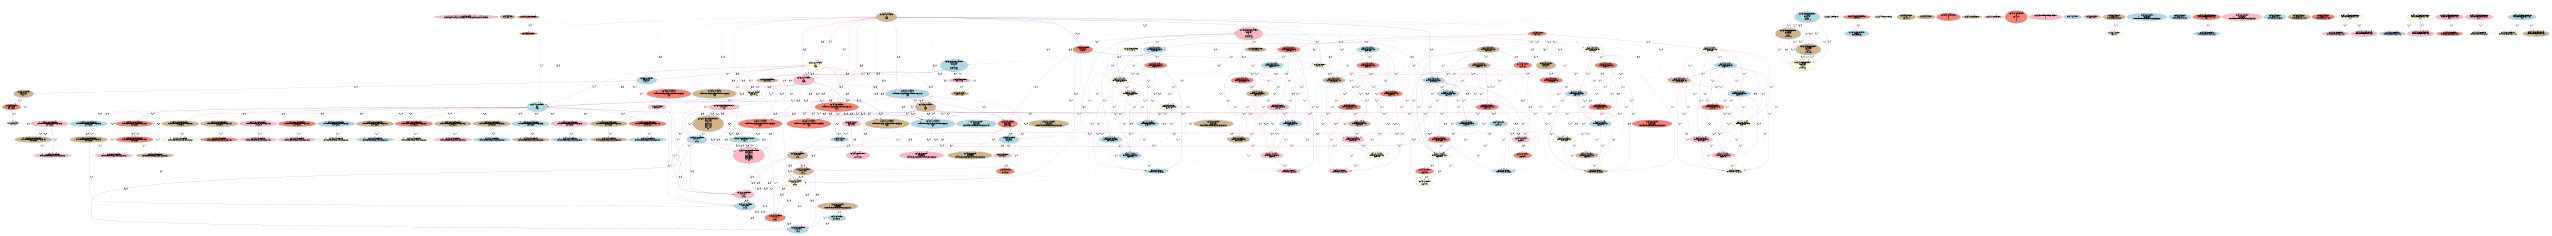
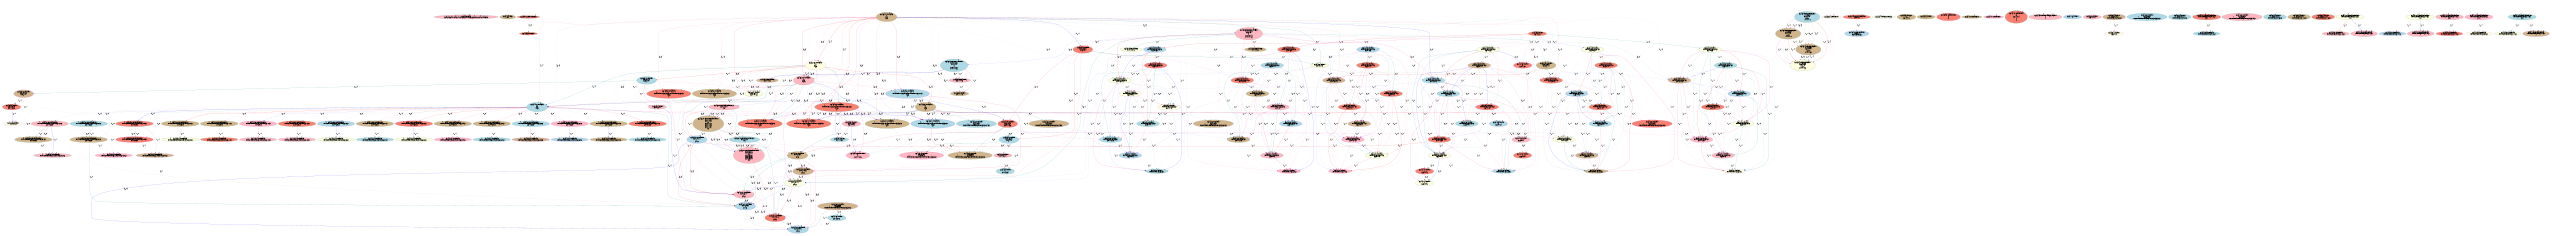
(1488, 49) -> (1488, 49)
(1005, 171) -> (1005, 171)
